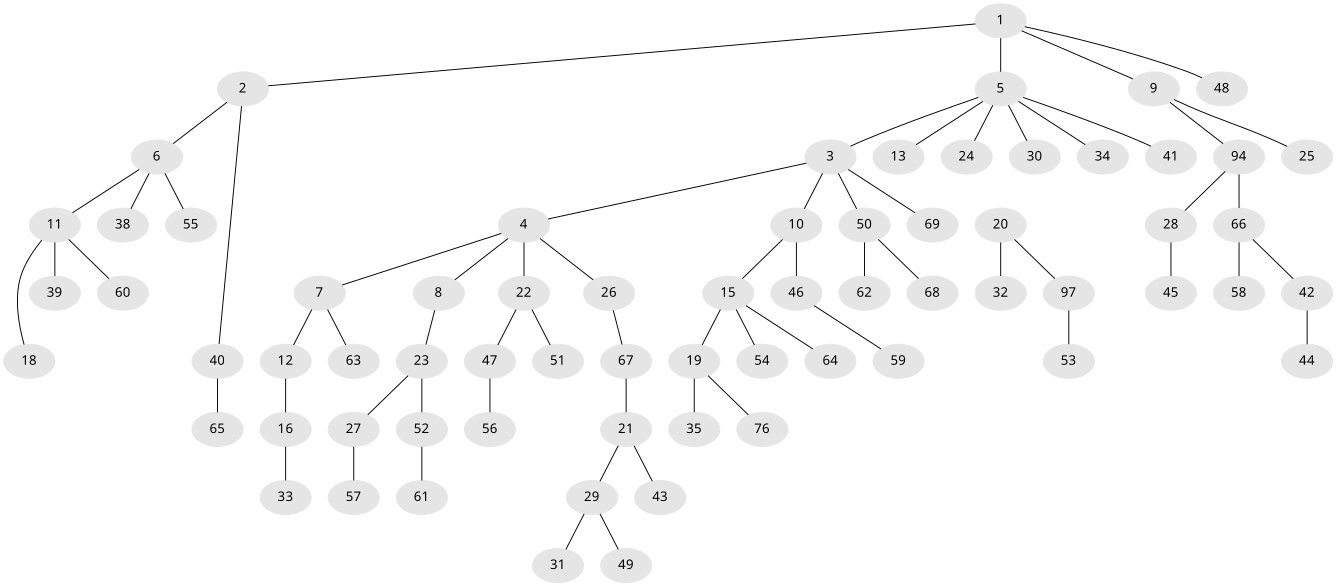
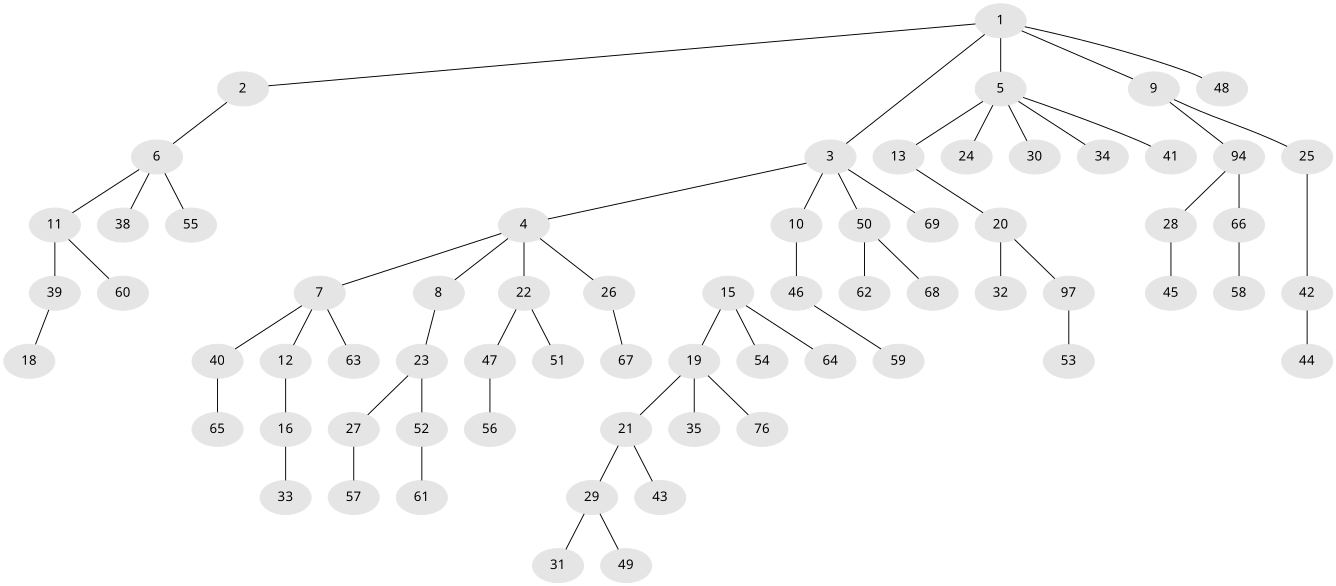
(914, 121) -> (915, 89)
none -> (950, 191)
(230, 225) -> (269, 327)
(762, 259) -> none
(1273, 259) -> (1307, 225)
(18, 290) -> (42, 327)
(626, 395) -> (660, 395)
